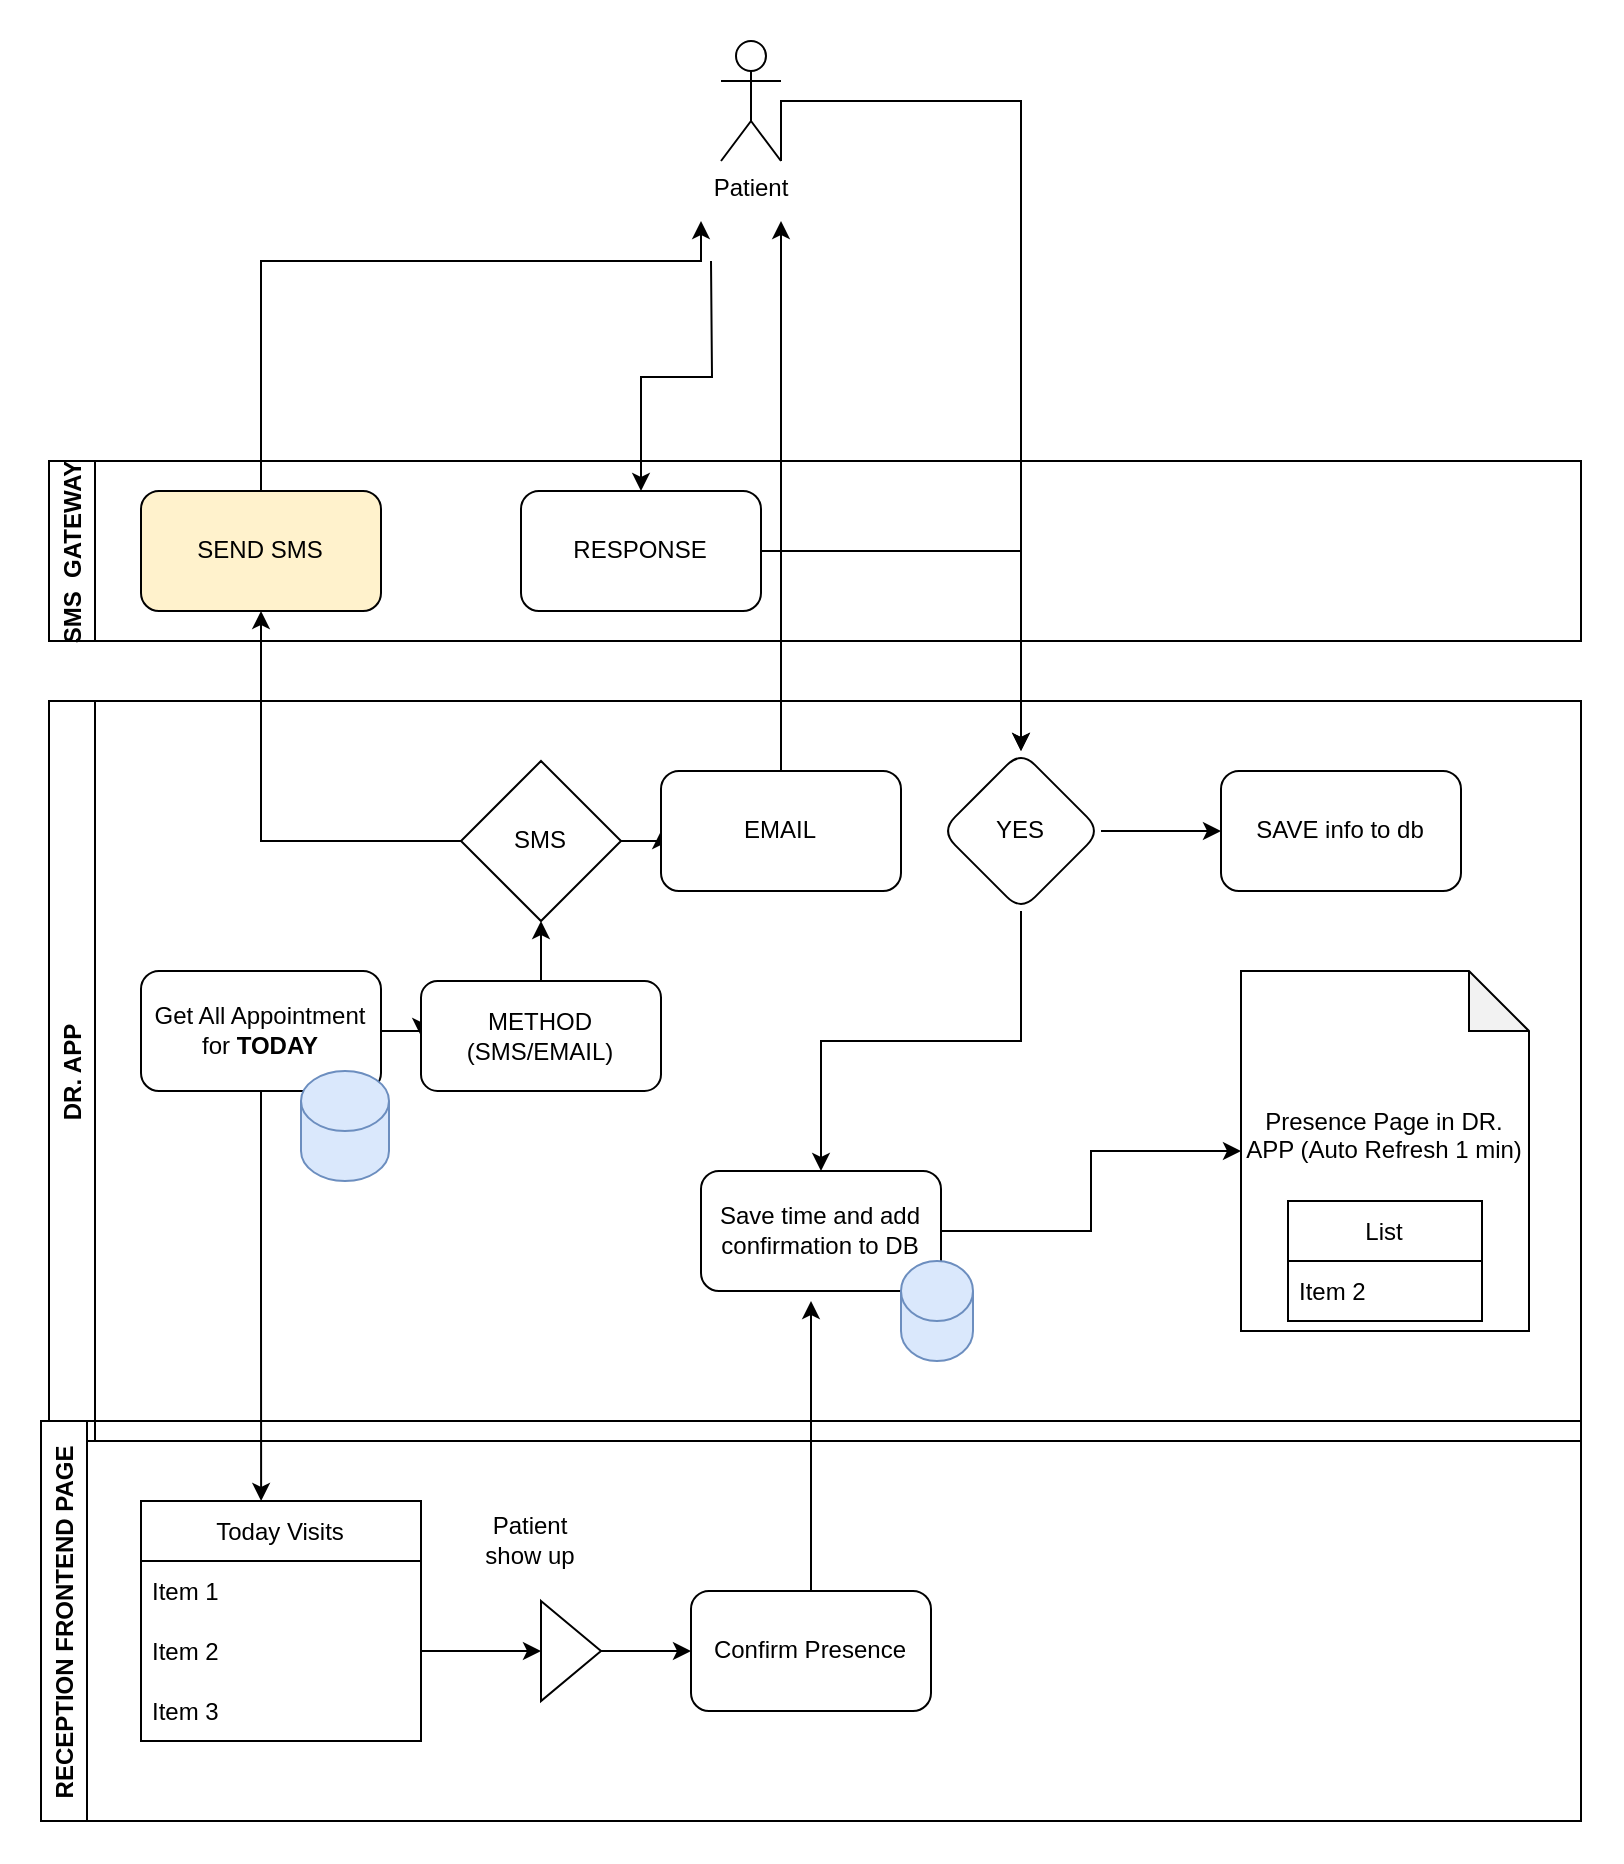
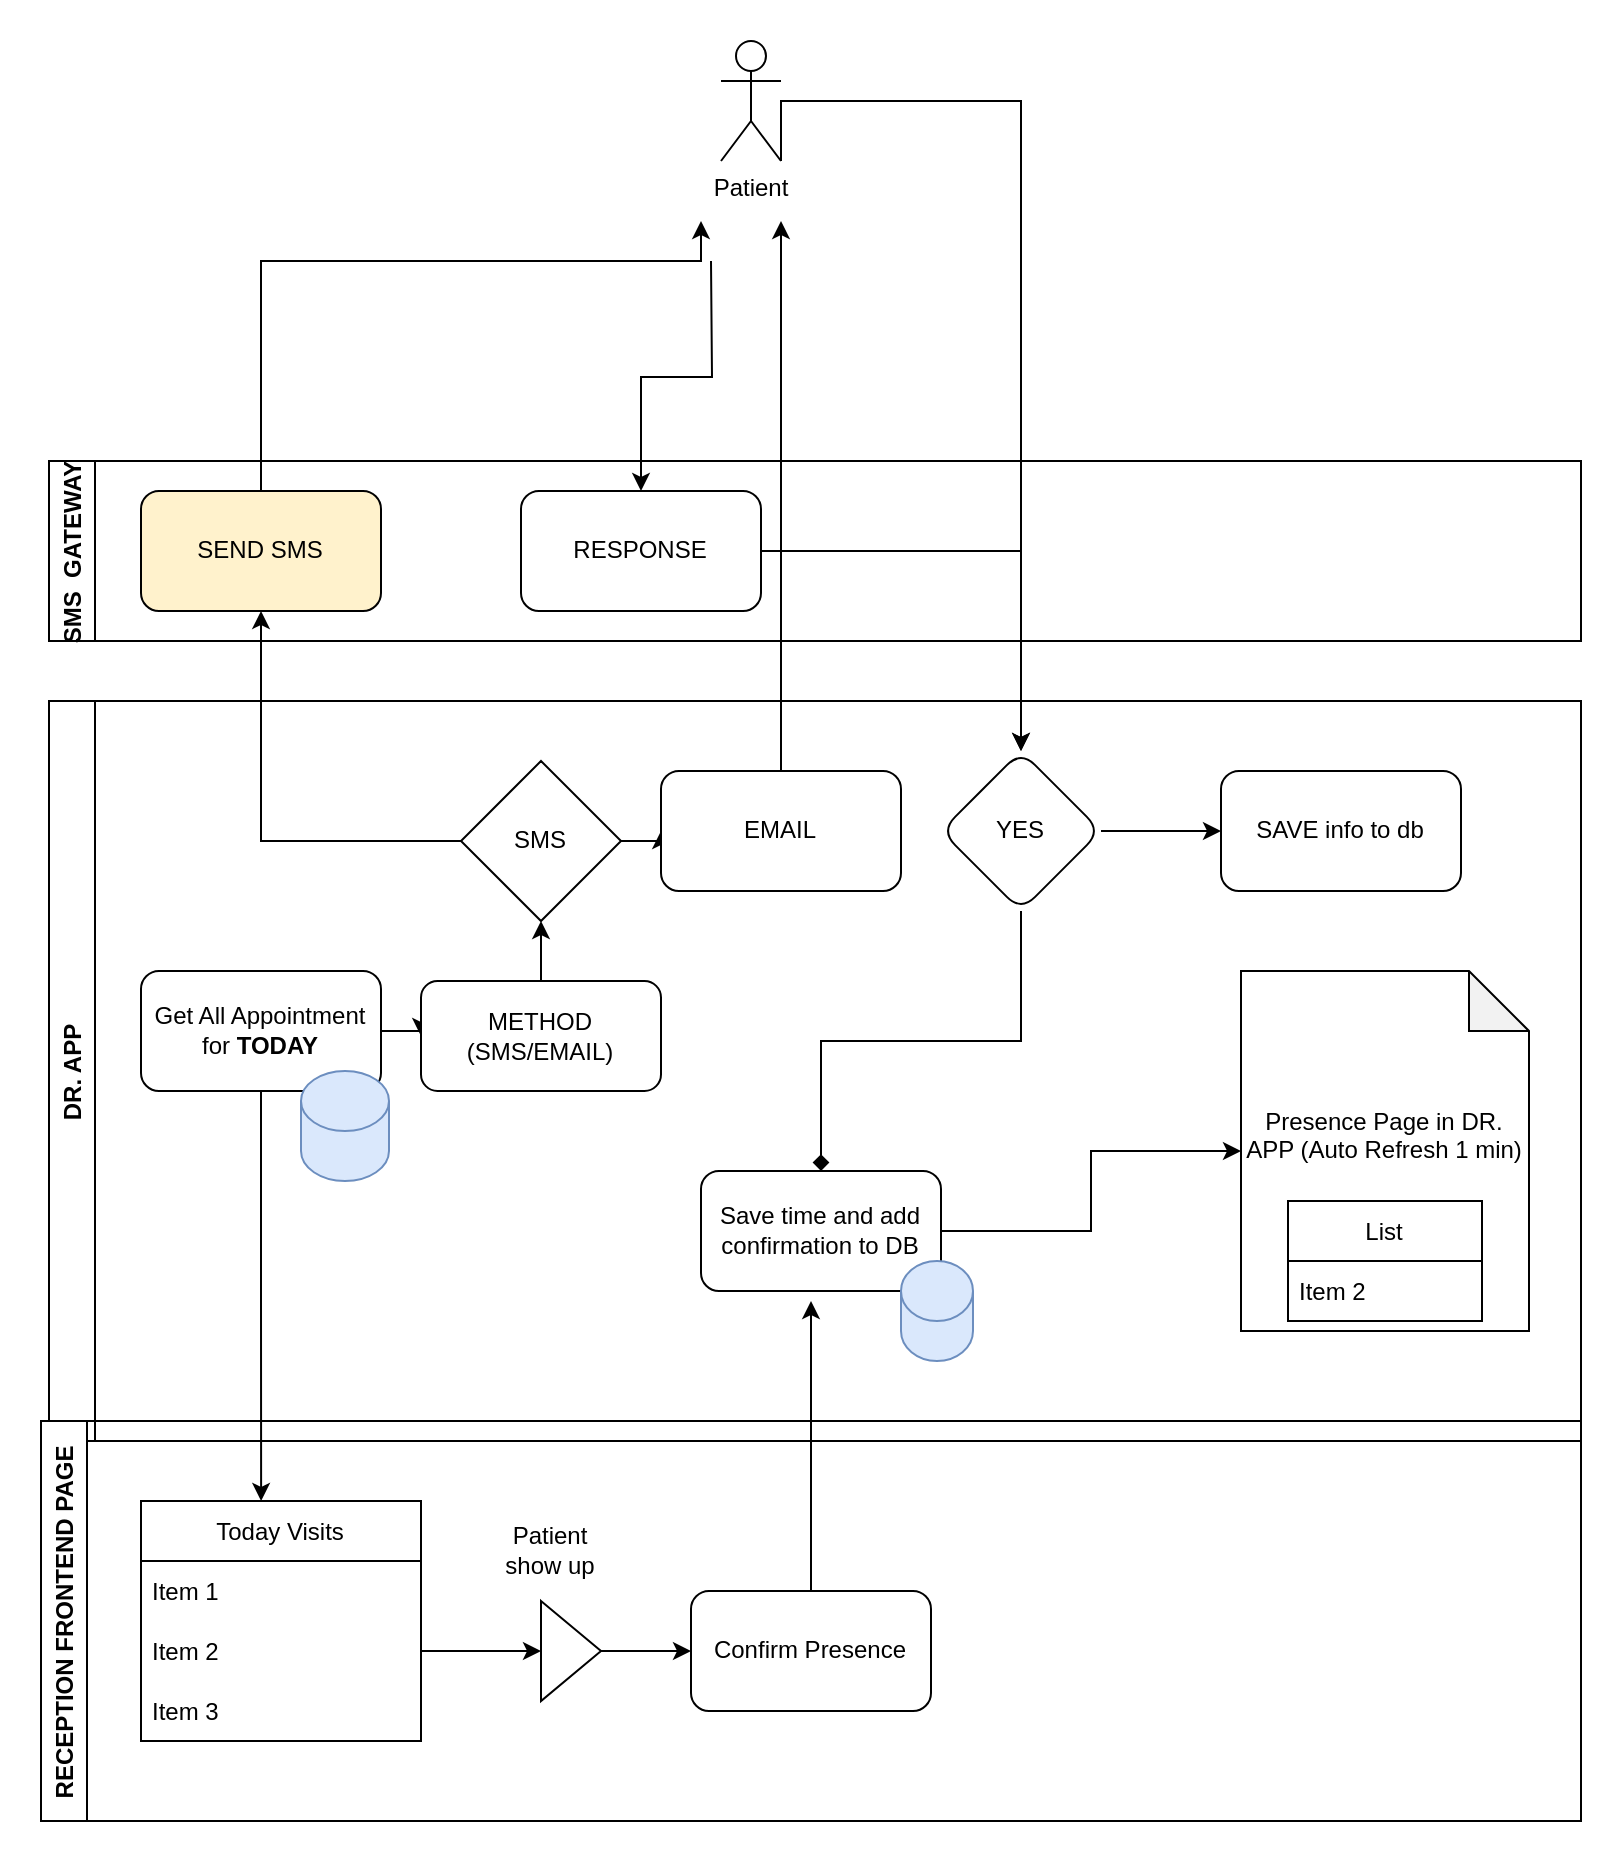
(821, 1156) -> (821, 1155)
(531, 1541) -> (551, 1551)
